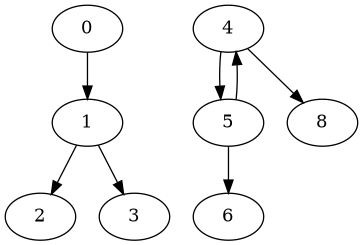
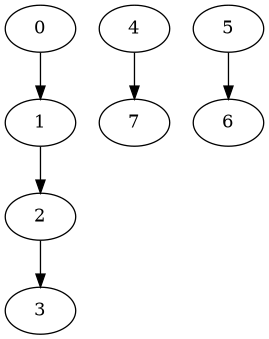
(220, 69) -> none
(237, 82) -> none
(322, 123) -> (134, 123)
(108, 164) -> (40, 257)
